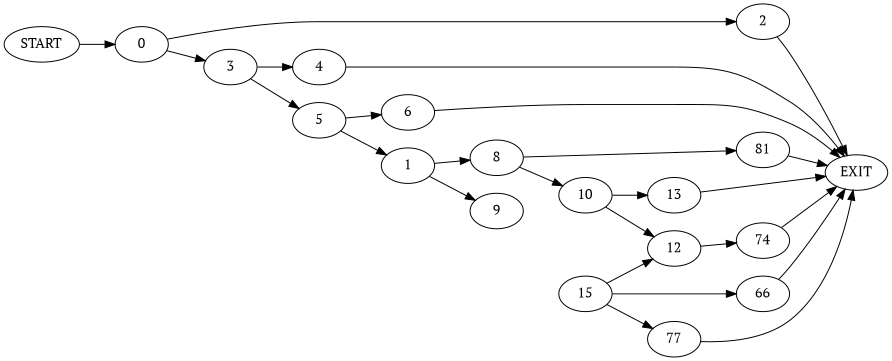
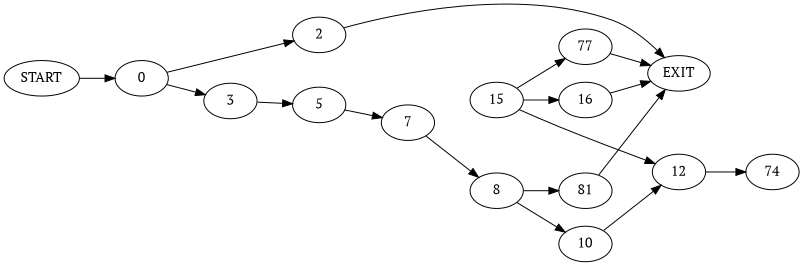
(319, 67) -> none
(408, 112) -> none
(408, 166) -> (408, 123)
(674, 195) -> none
(805, 210) -> none
(497, 211) -> none
(763, 294) -> (585, 100)
